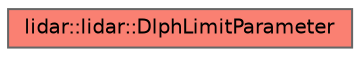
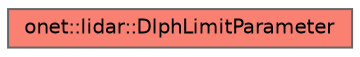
(180, 28) -> (180, 28)
